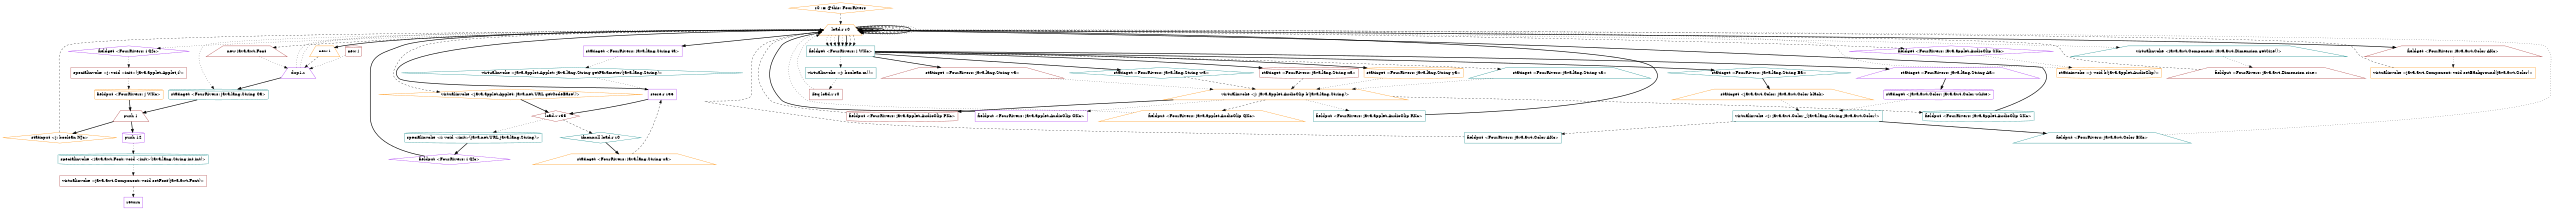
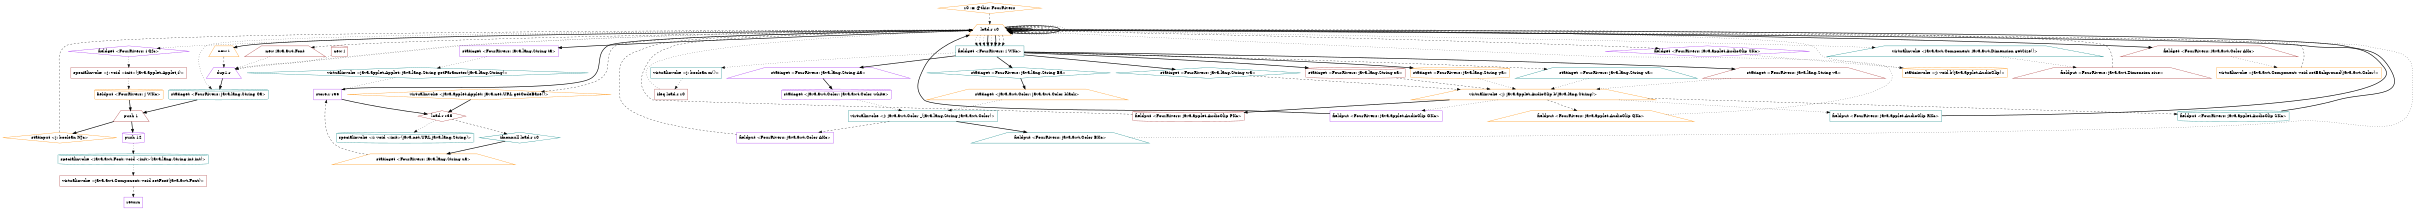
(1513, 138) -> (785, 138)
(449, 159) -> none
